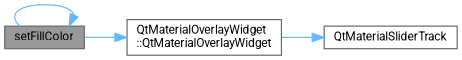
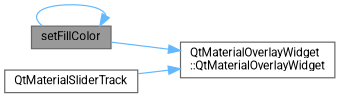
(297, 37) -> (153, 72)
